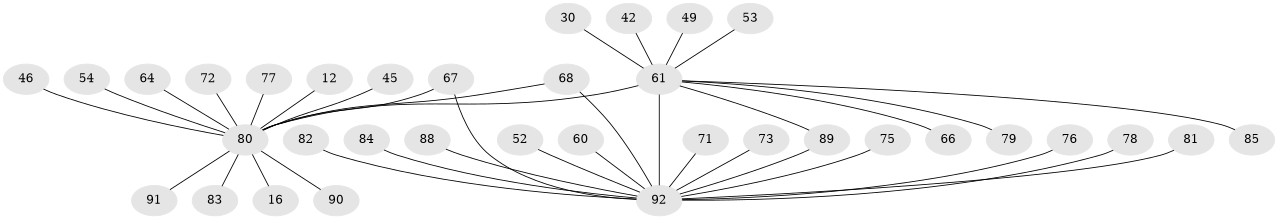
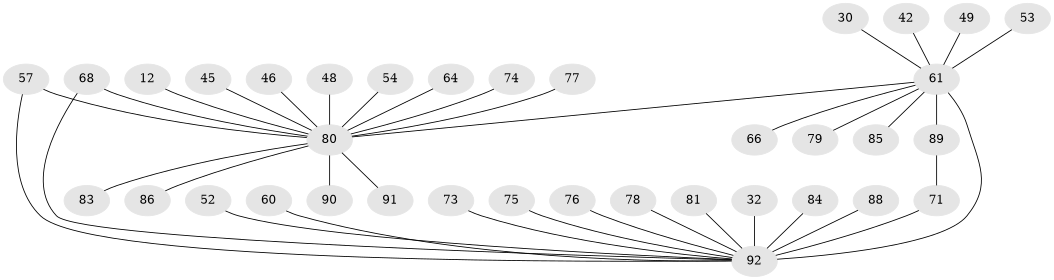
(208, 79) -> (512, 79)
none -> (330, 79)
(451, 79) -> (26, 79)
(306, 140) -> (755, 201)
(745, 174) -> (937, 170)
(276, 201) -> (148, 201)
